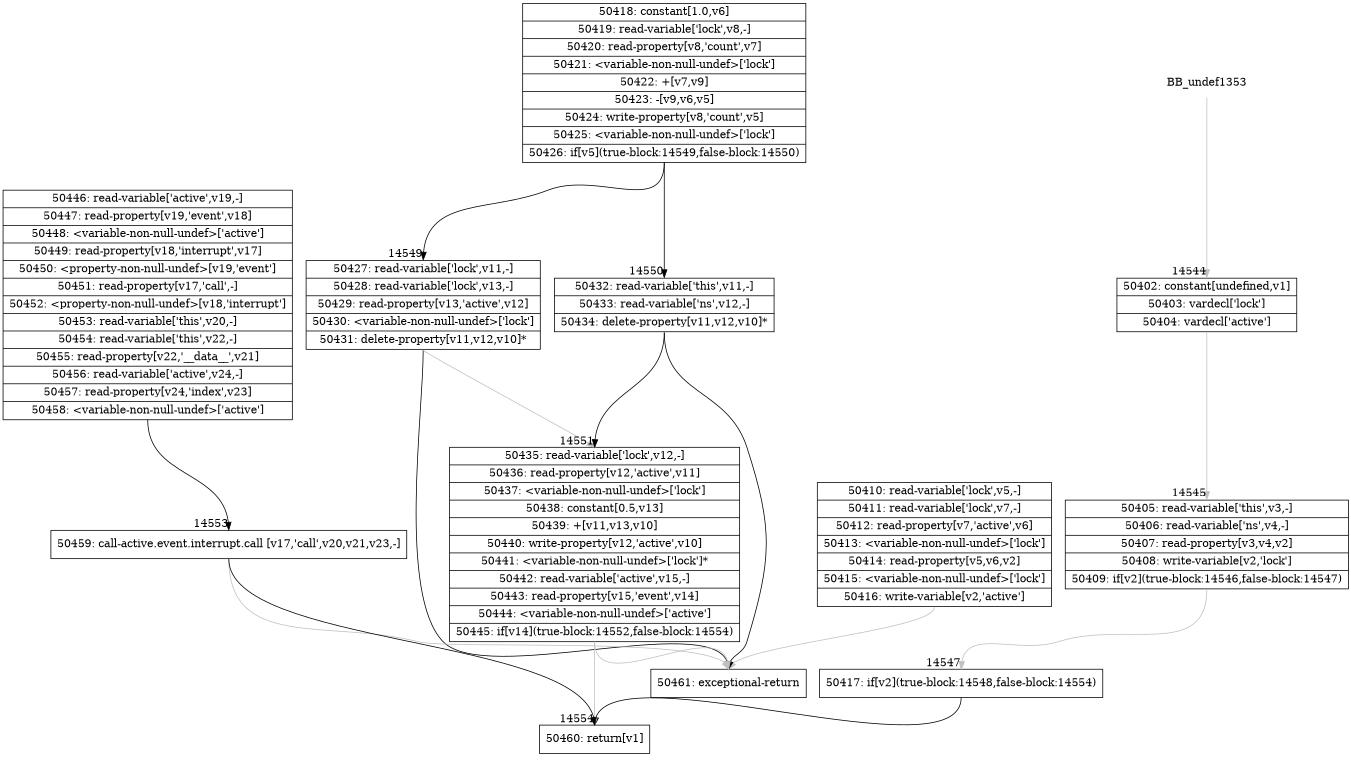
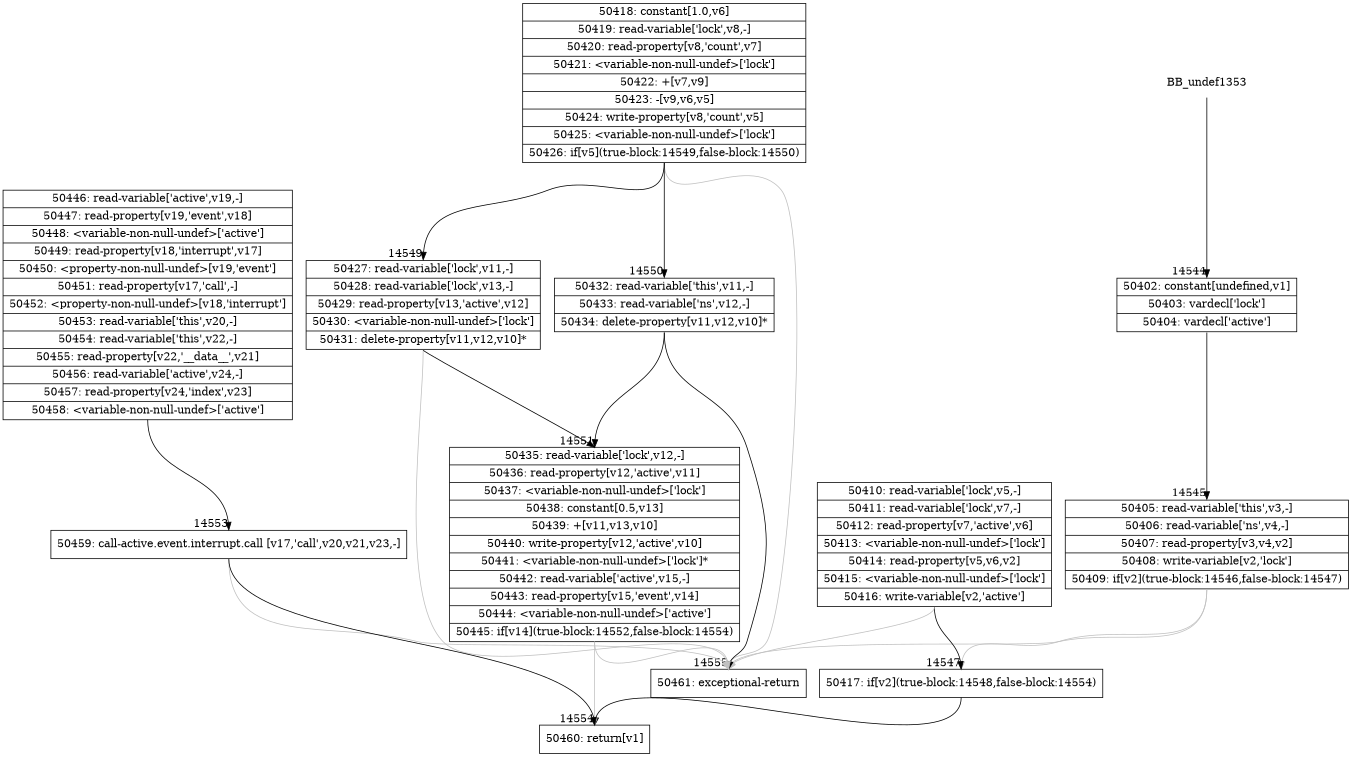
(1207, 184) -> (1207, 184)
none -> (796, 370)
(505, 397) -> (505, 397)
(1207, 412) -> (1207, 412)
(434, 627) -> (434, 627)
none -> (945, 635)
none -> (945, 644)
